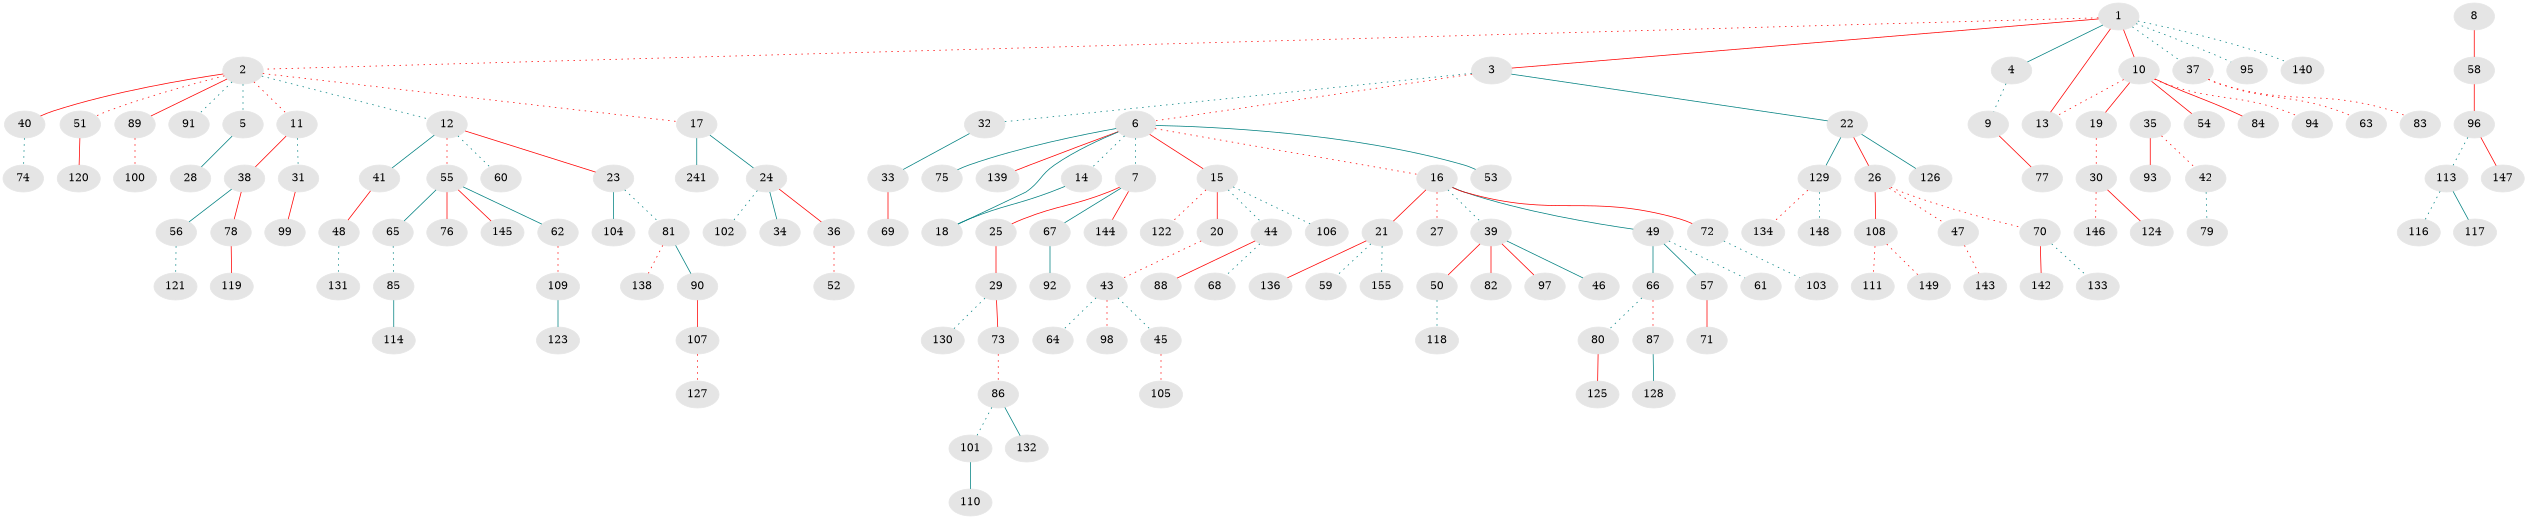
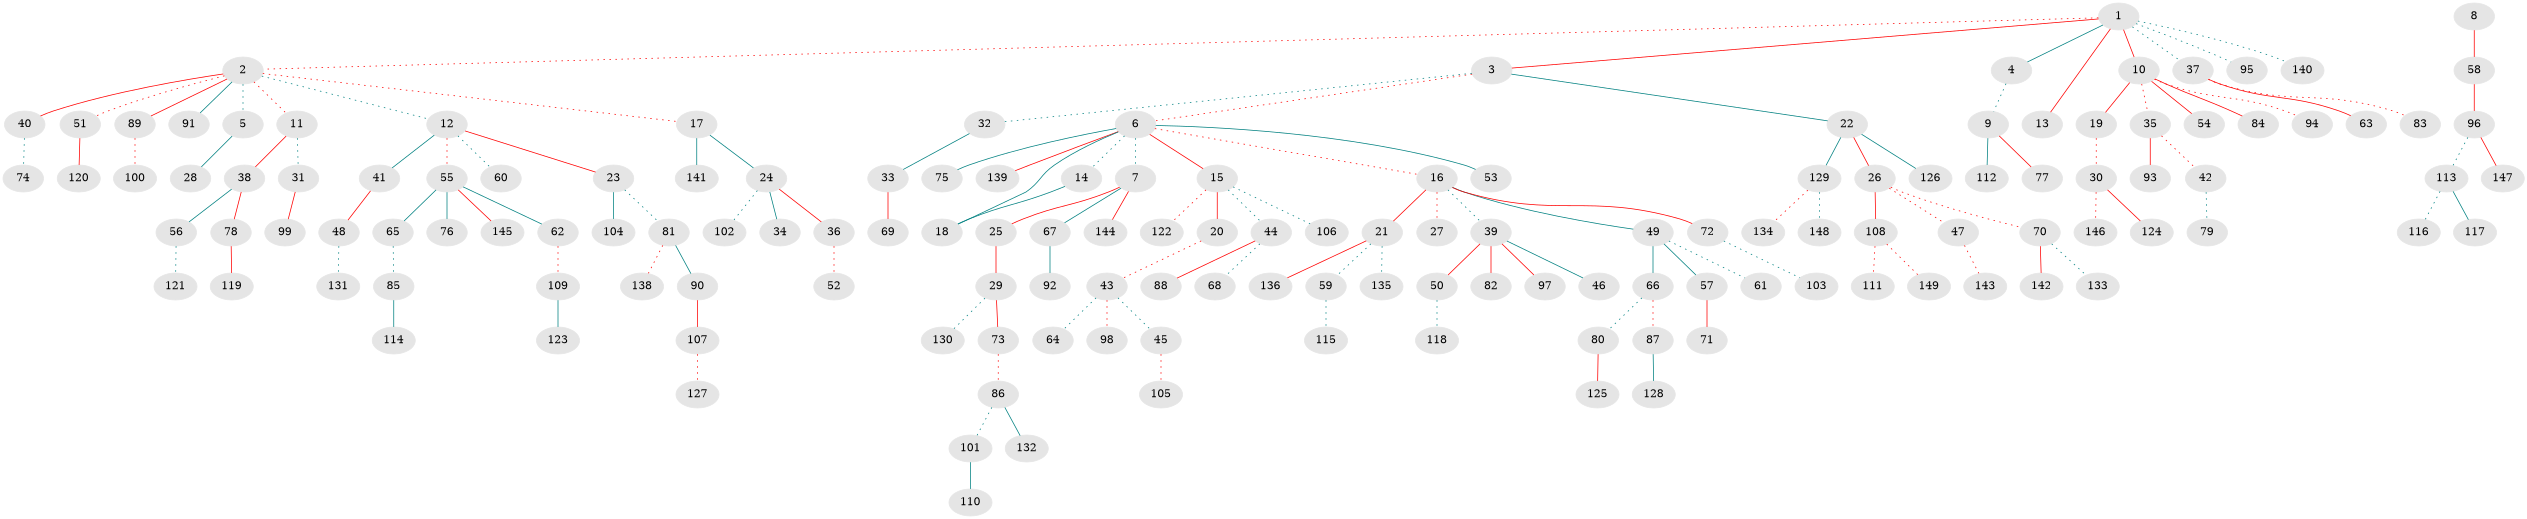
(216, 97) -> (216, 97)
(2091, 98) -> (2145, 97)
(2309, 102) -> (2309, 102)
(697, 178) -> (697, 178)
none -> (1987, 178)
(447, 206) -> (447, 206)
(1382, 286) -> (1382, 286)
none -> (1326, 340)
